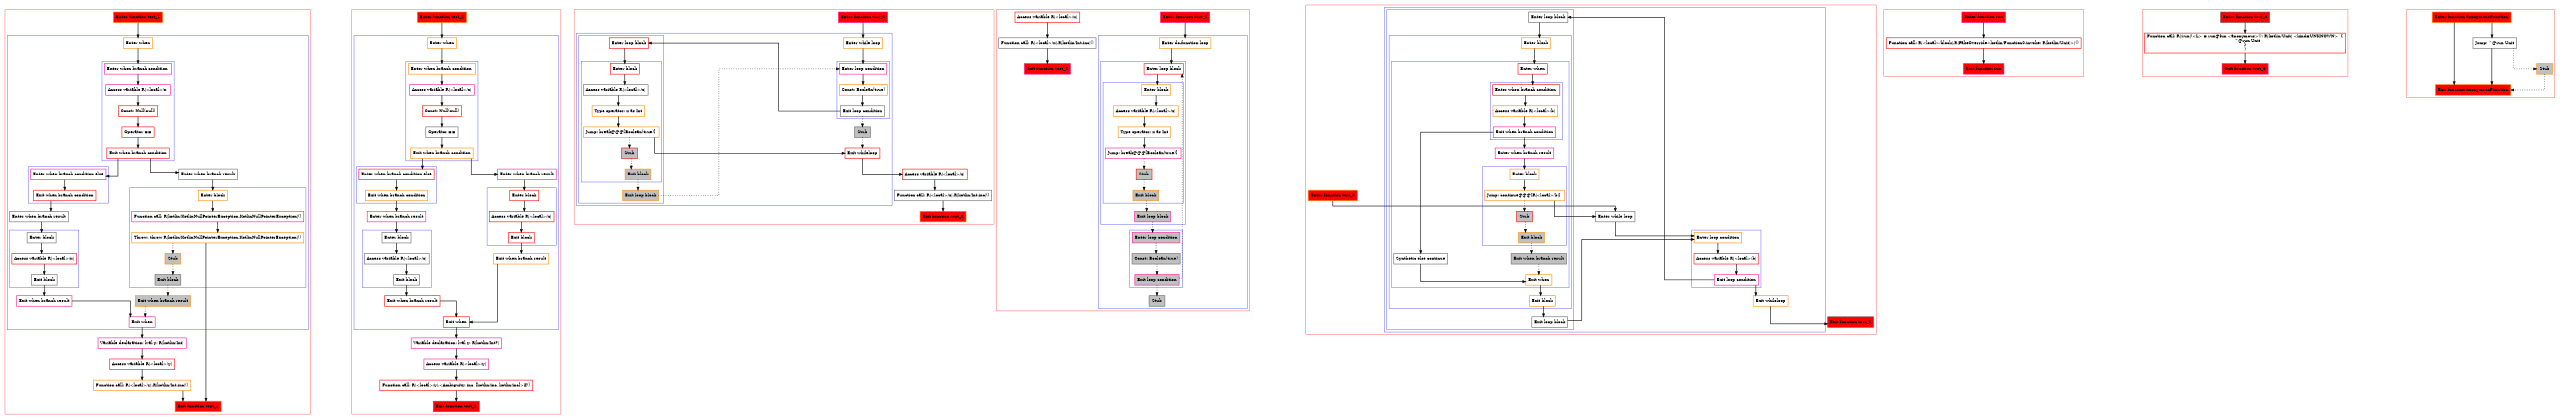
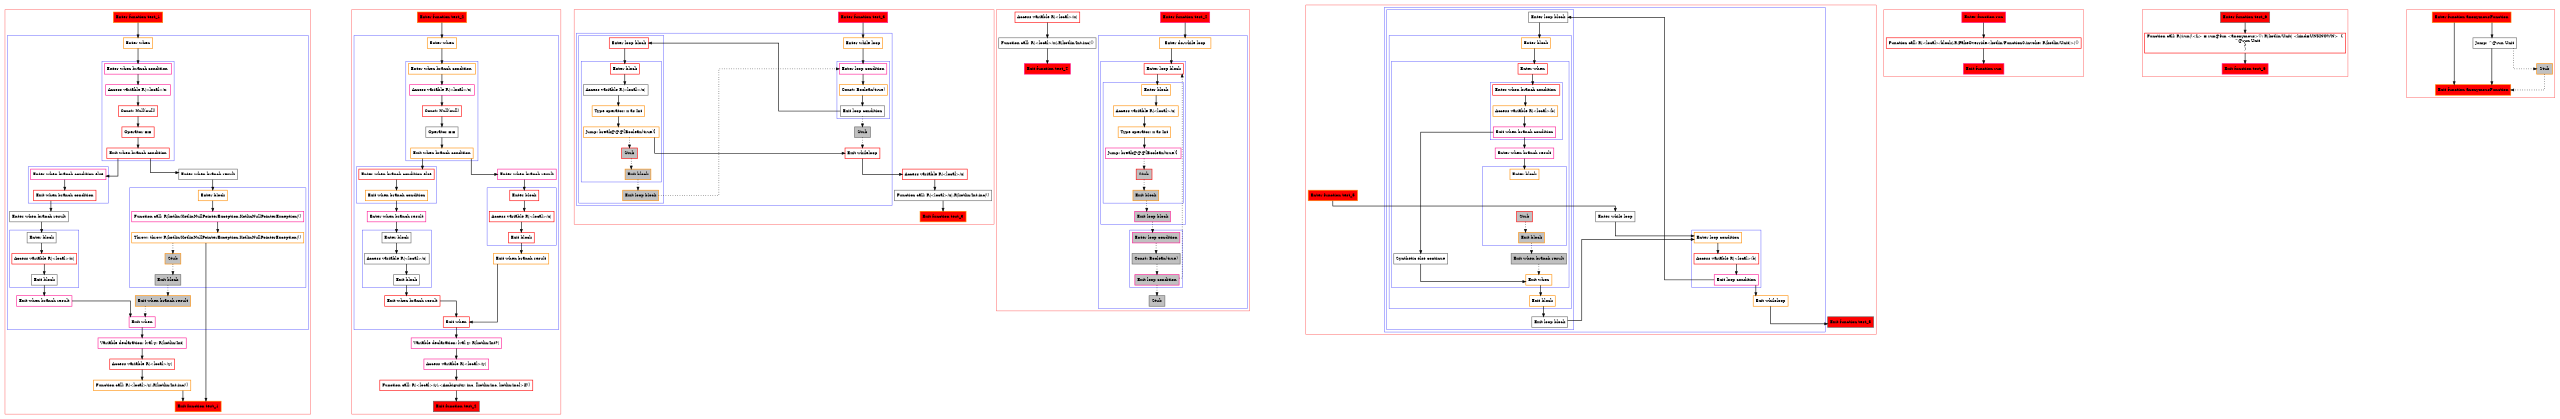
(1185, 43) -> (1185, 43)
(1524, 195) -> none
